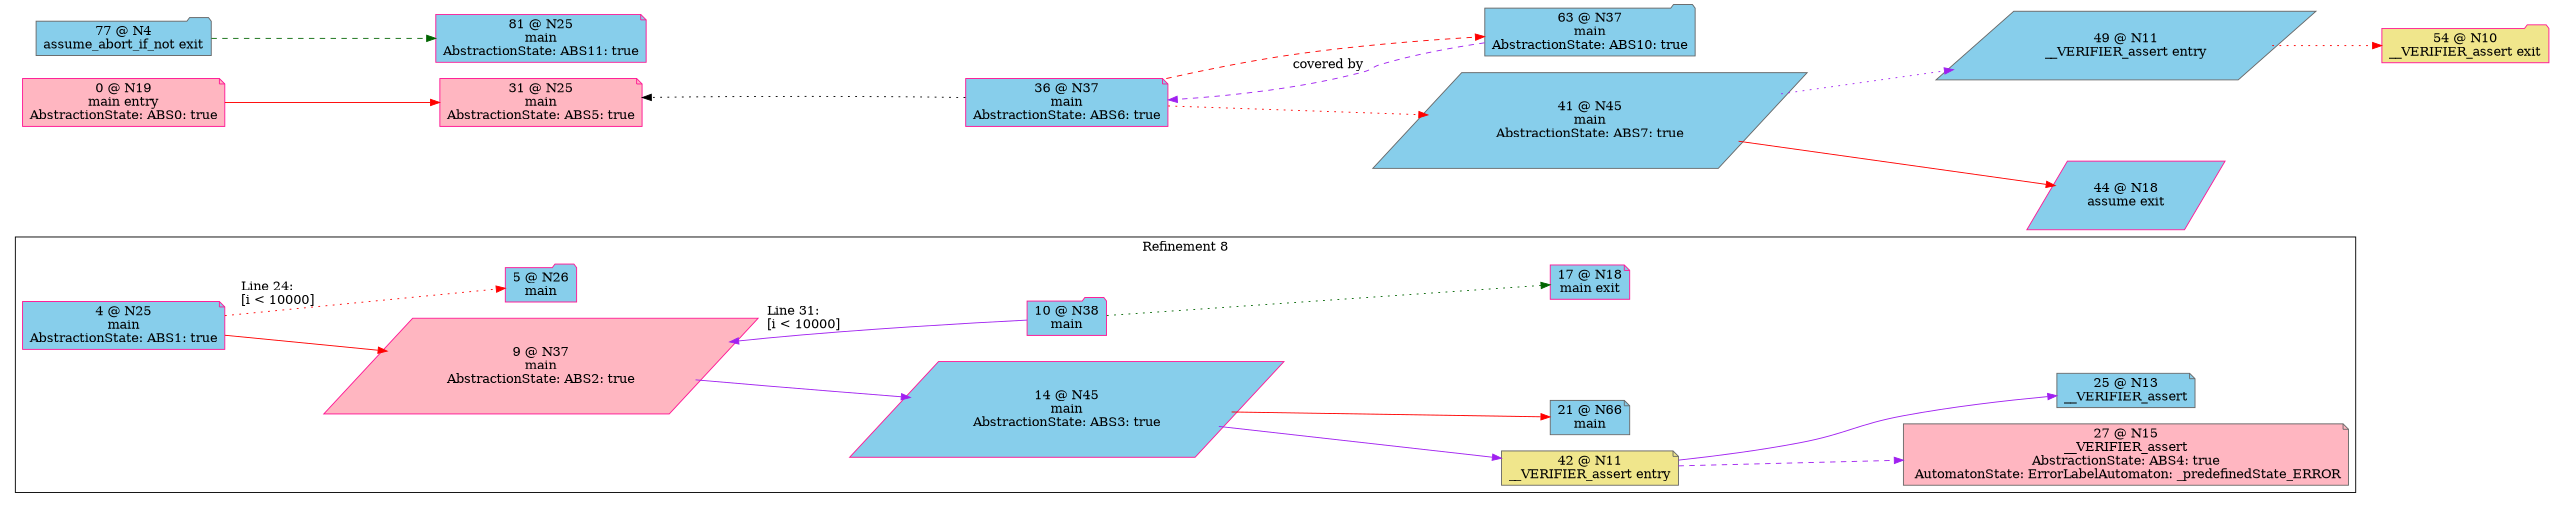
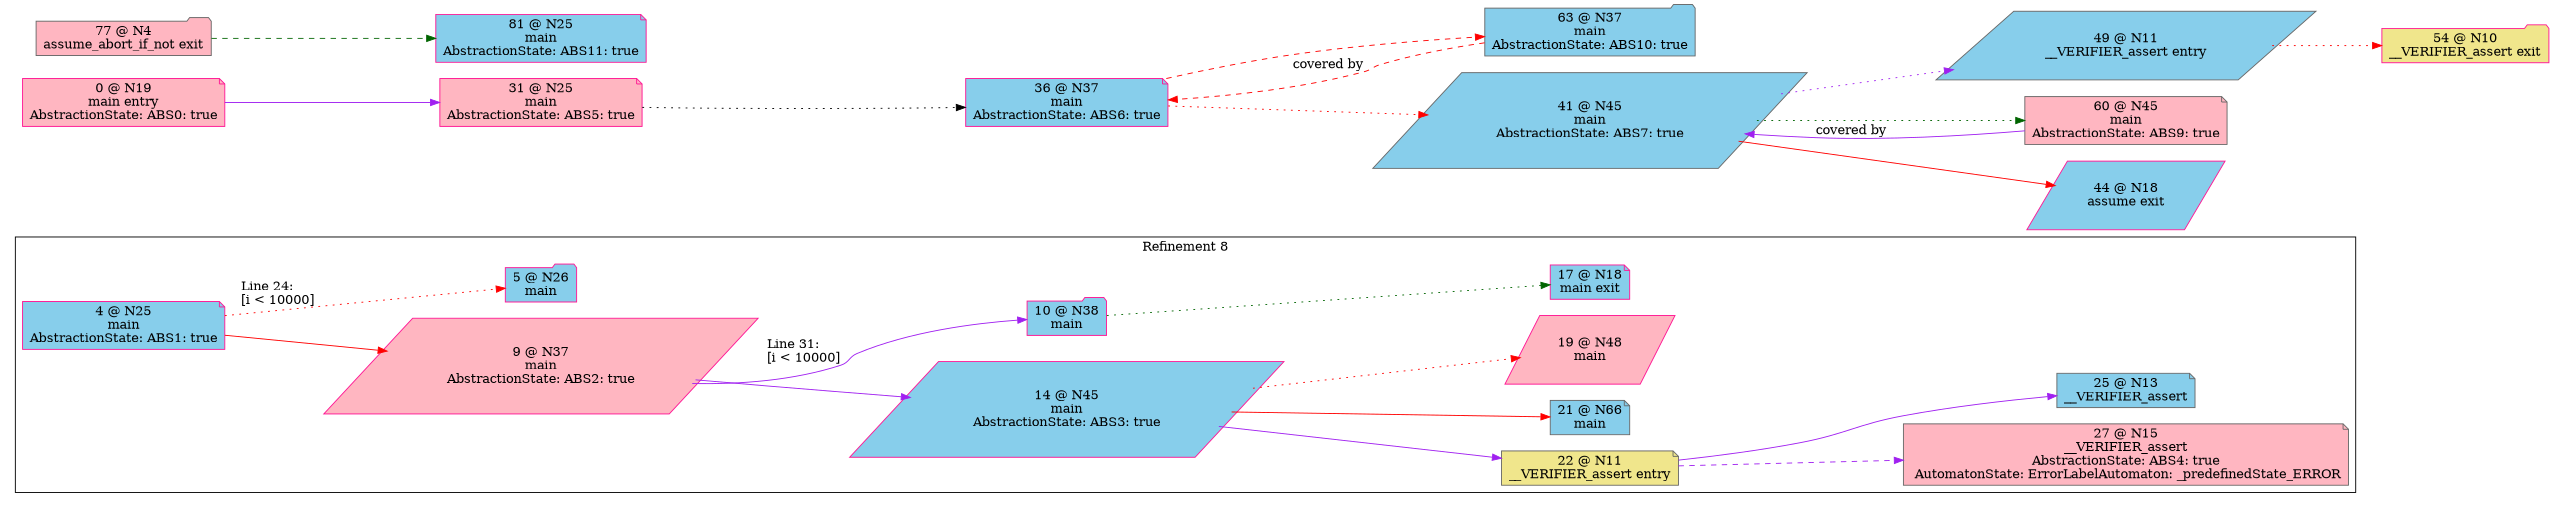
(124, 38) -> (124, 38)
(1333, 79) -> (1333, 79)
(808, 96) -> (799, 109)
(328, 102) -> (328, 102)
none -> (2126, 121)
(883, 329) -> (854, 355)
none -> (1590, 350)
(1590, 468) -> (1590, 468)
